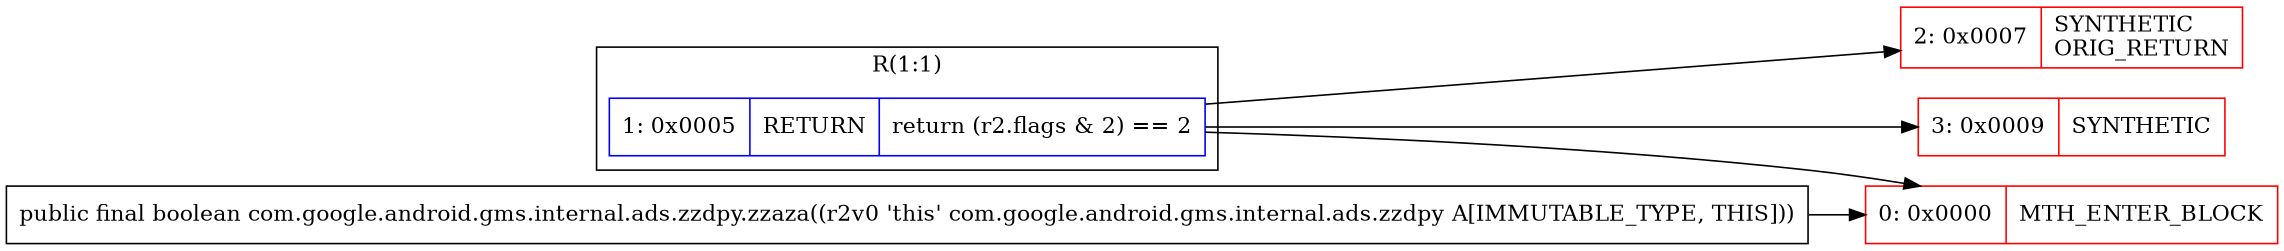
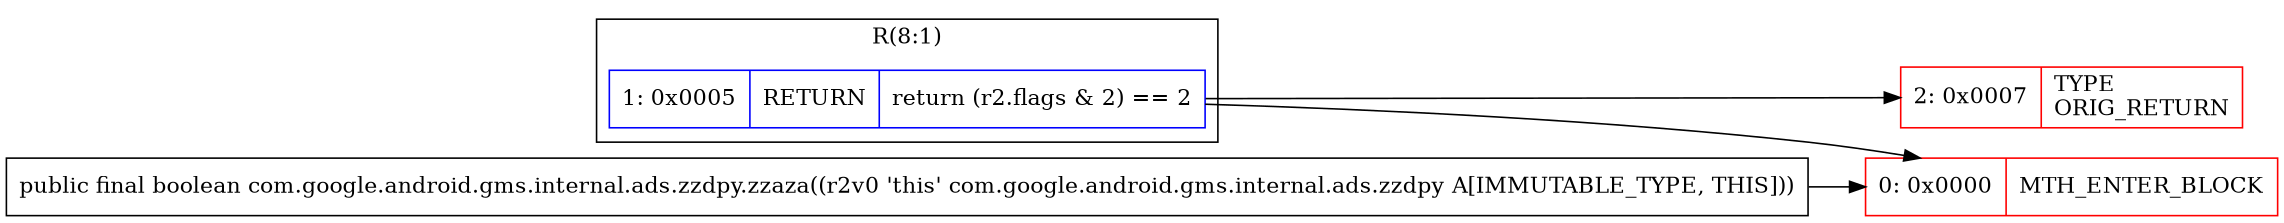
(2124, 25) -> (2085, 85)
(907, 65) -> (907, 38)
(2072, 127) -> none
